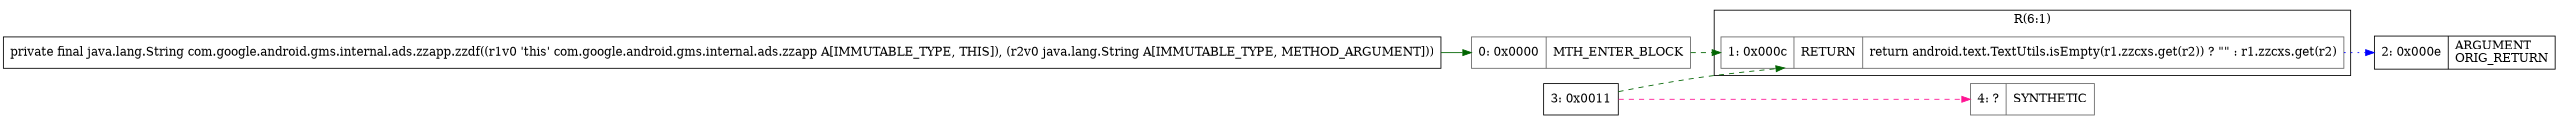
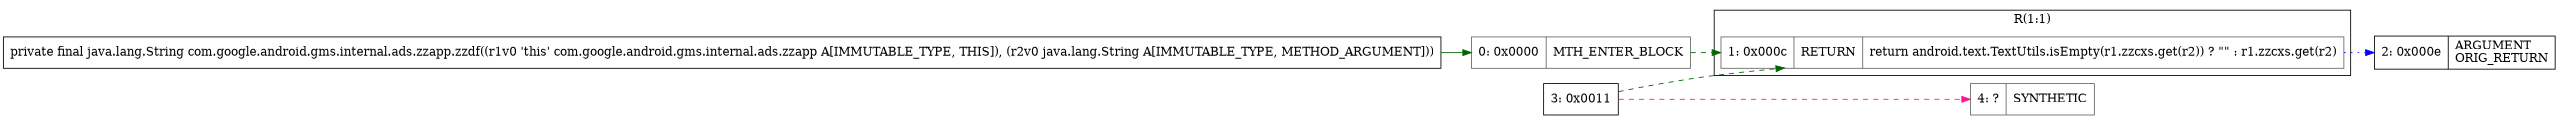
(2032, 20) -> (2032, 20)
